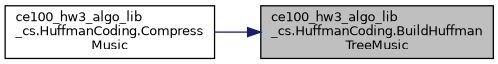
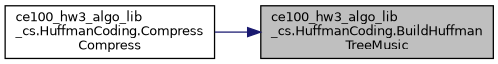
(110, 32) -> (110, 32)
